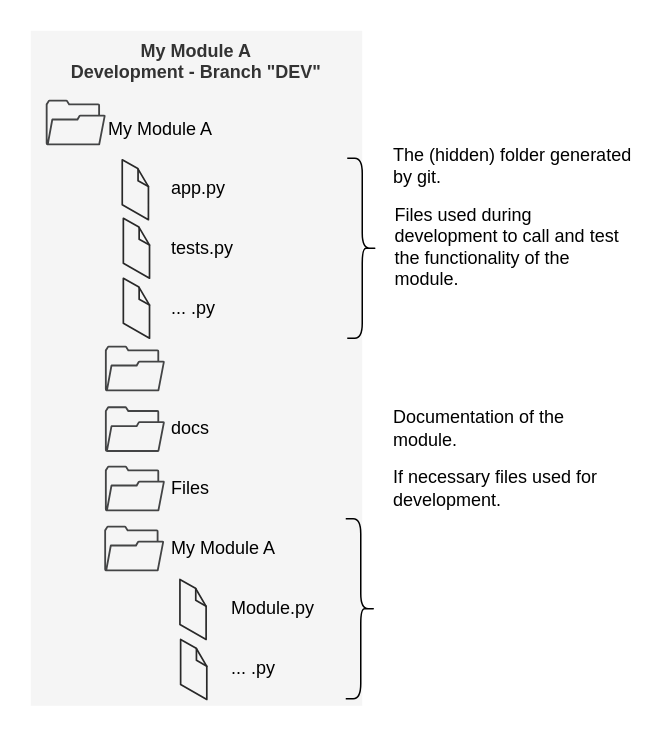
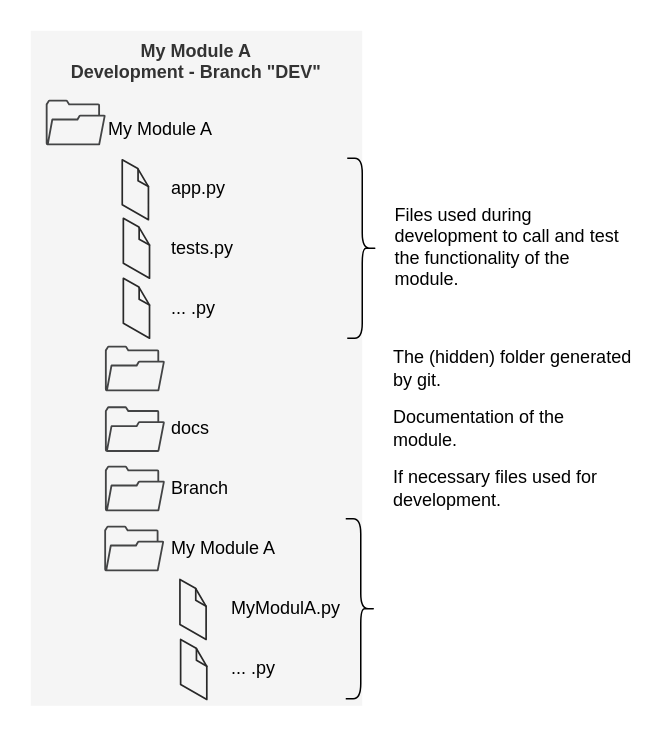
(512, 166) -> (512, 368)
(192, 488) -> (202, 488)
(272, 608) -> (283, 608)
